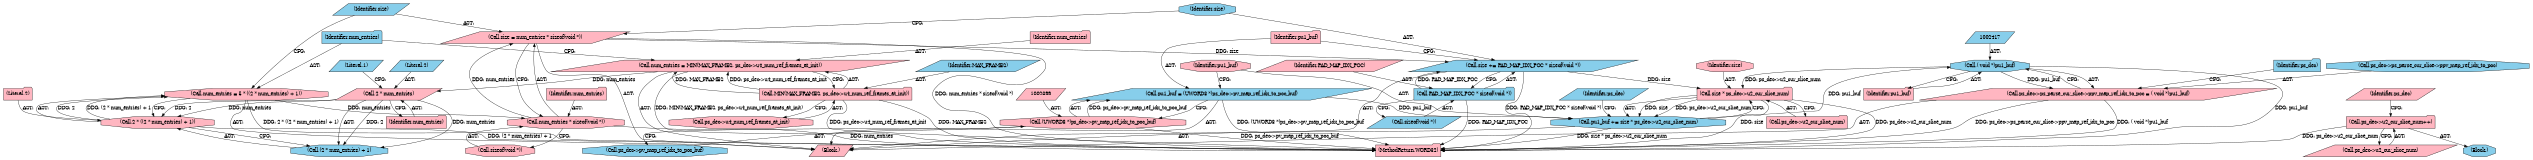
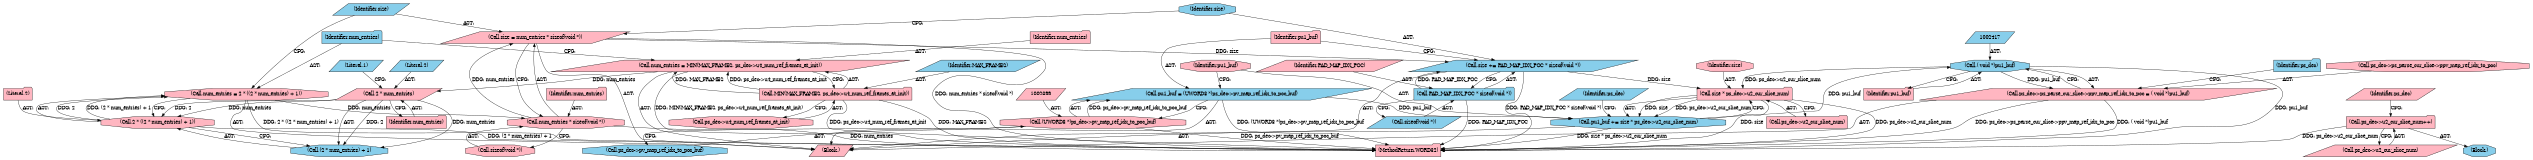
(2428, 66) -> (2428, 66)
(246, 94) -> (246, 94)
